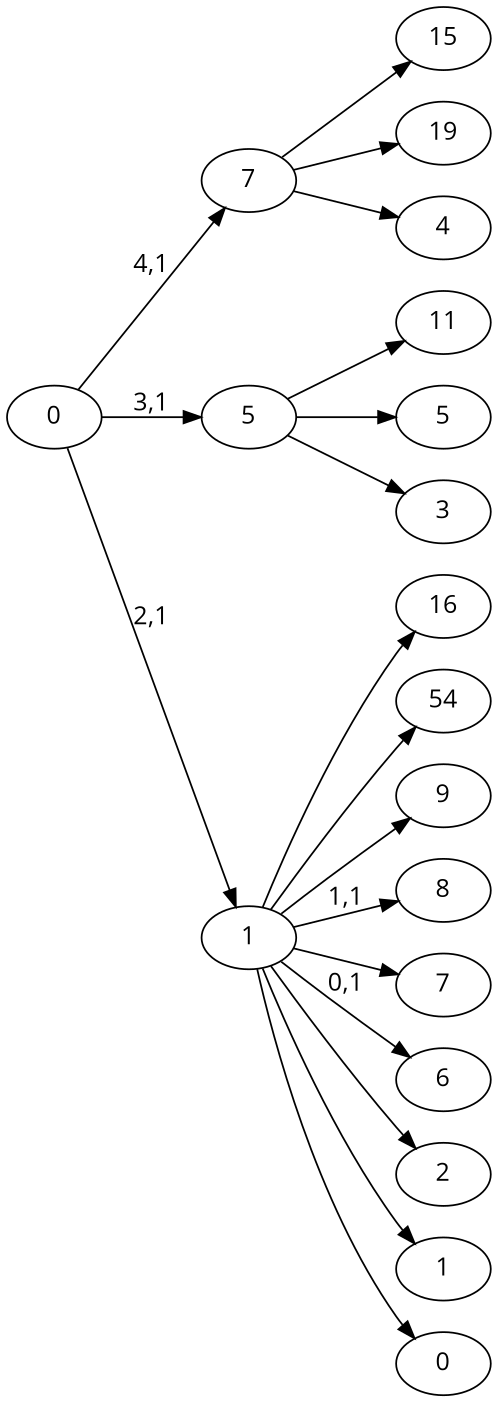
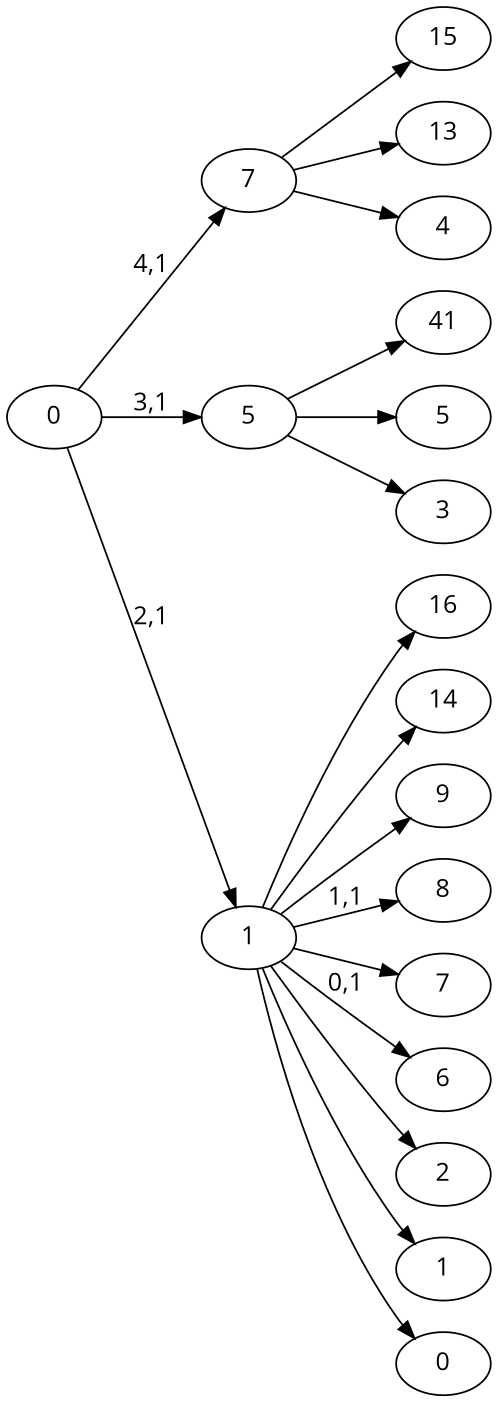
(443, 133) -> (443, 133)
(443, 323) -> (443, 323)
(443, 701) -> (443, 701)
